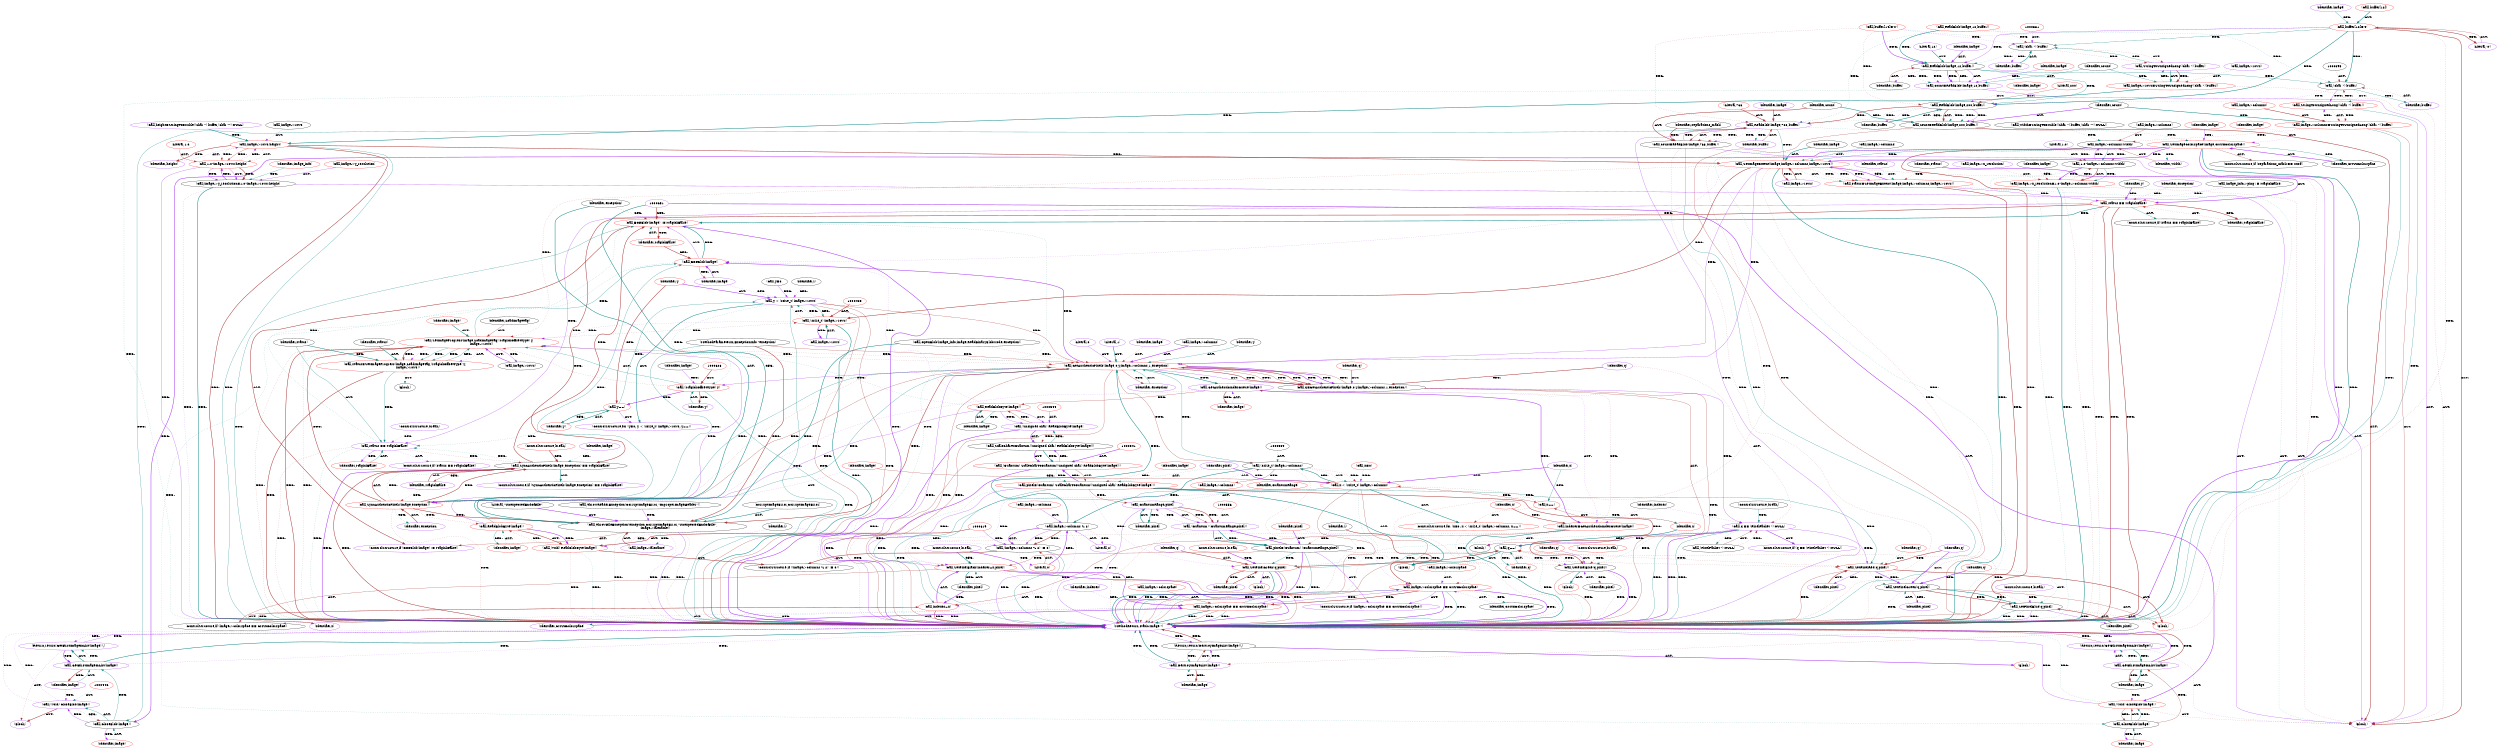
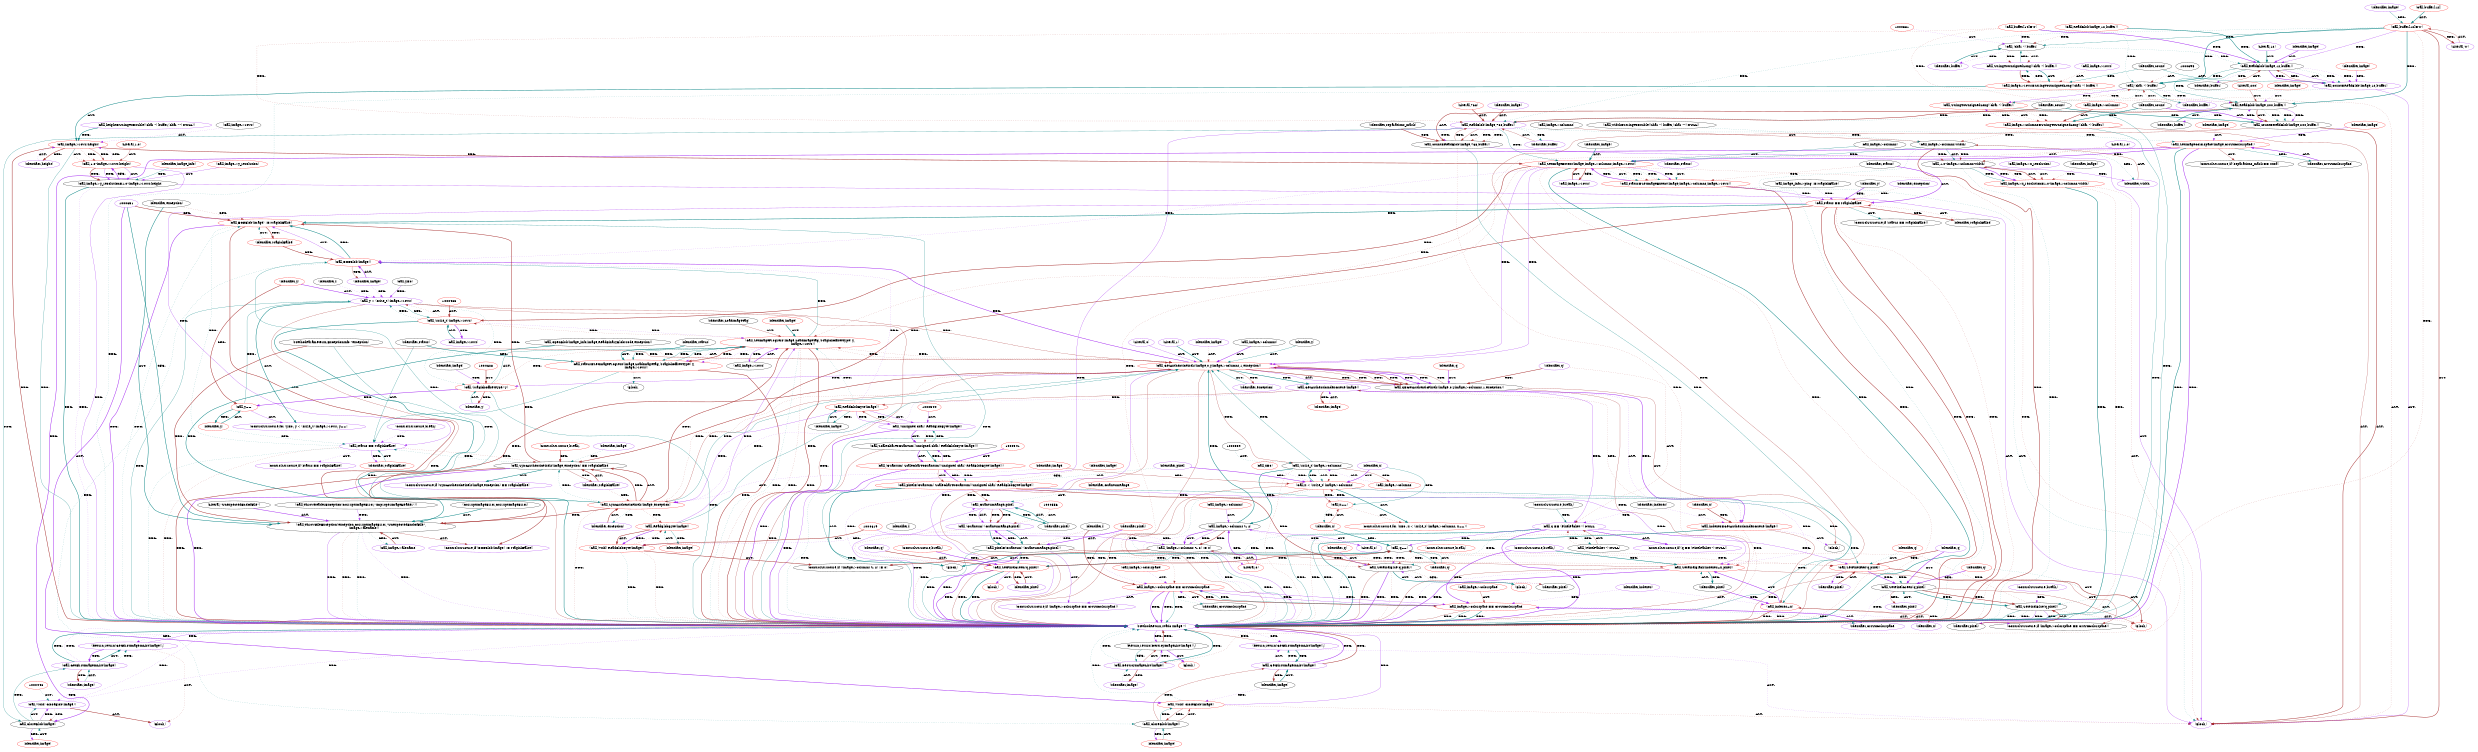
(1228, 115) -> (92, 115)
(2094, 155) -> (2054, 170)
